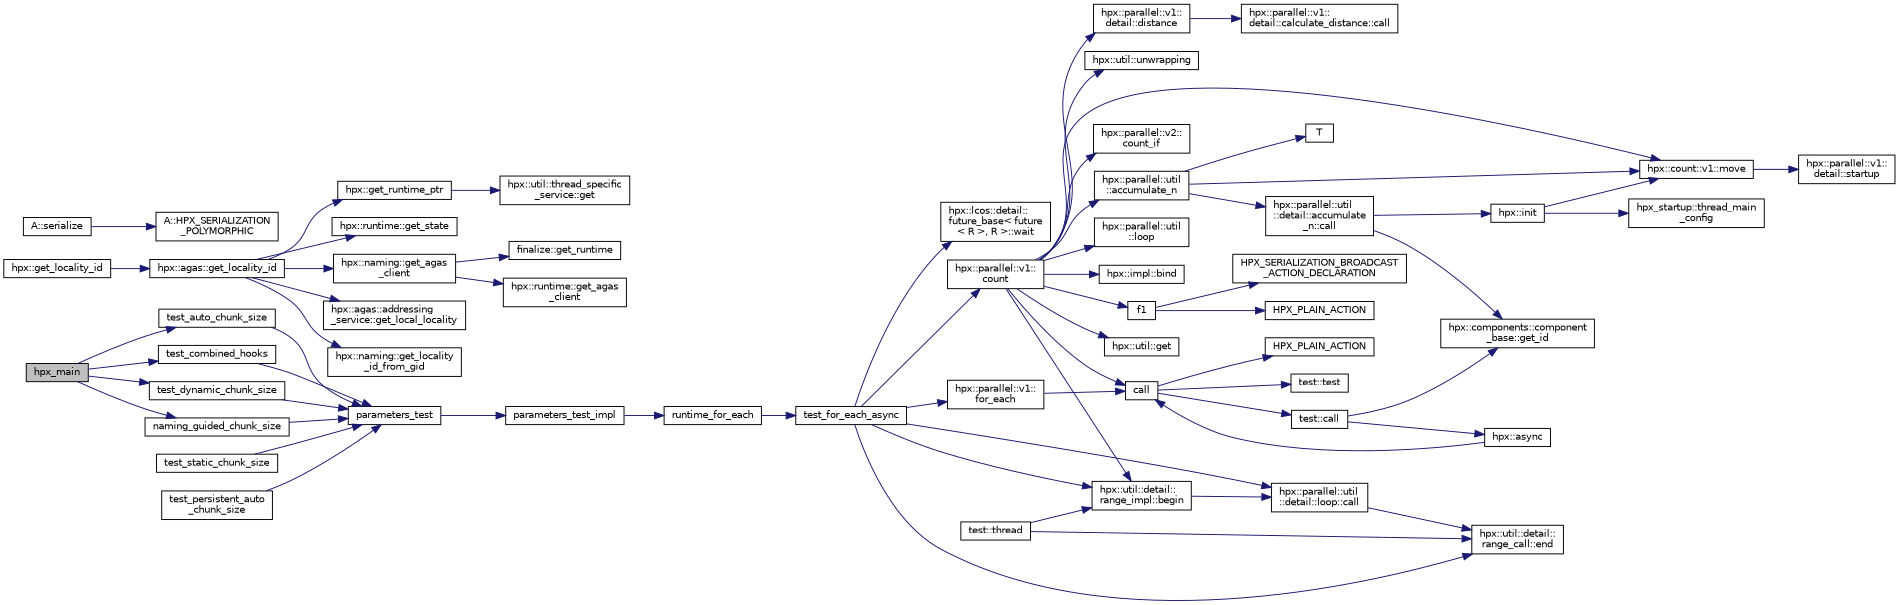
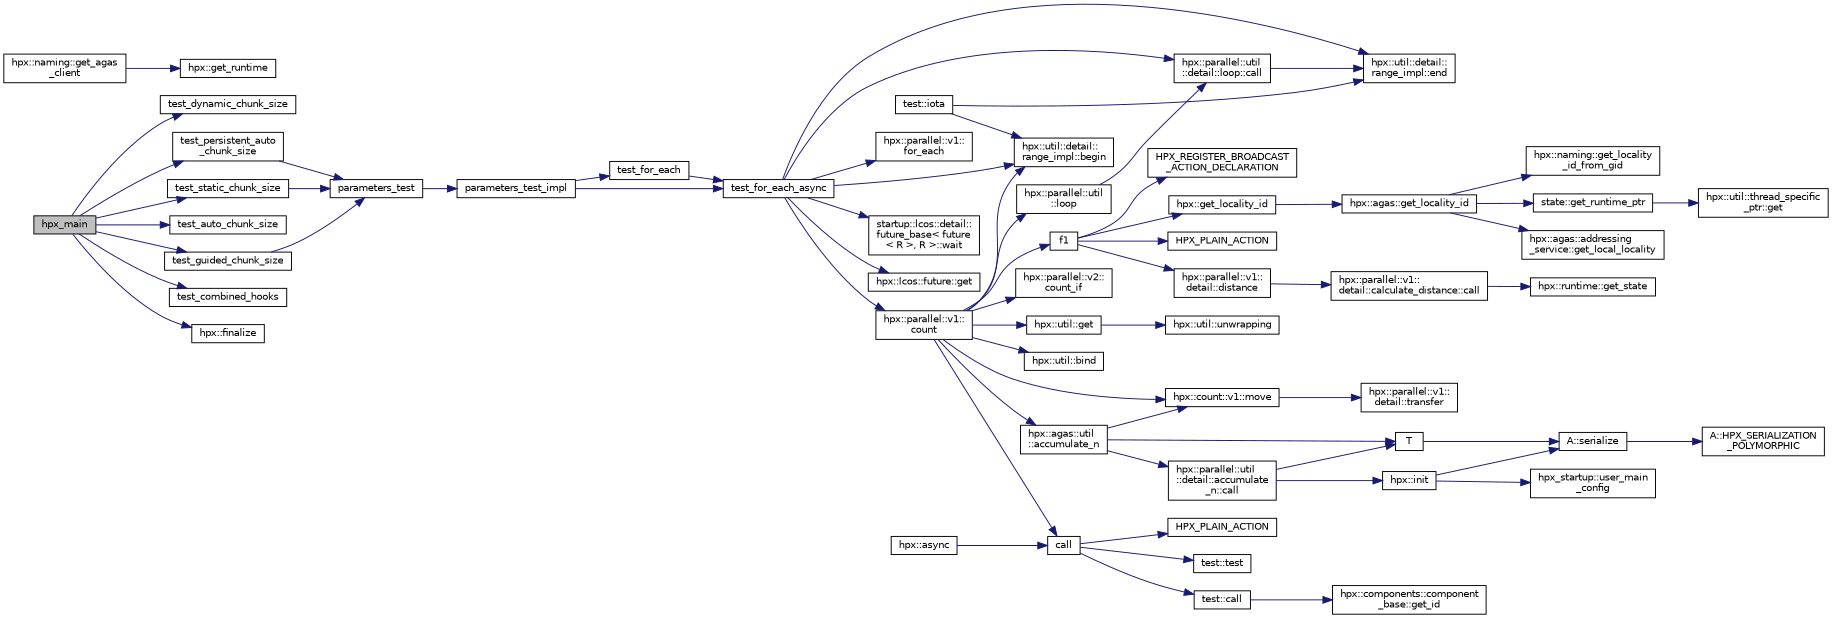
(1063, 110) -> (1121, 256)
(1067, 167) -> (1128, 325)
(1847, 169) -> (1409, 398)
(1142, 186) -> (1064, 440)
none -> (126, 188)
none -> (644, 189)
(395, 190) -> (1593, 203)
(565, 190) -> (1763, 203)
(1597, 194) -> (1493, 463)
none -> (137, 209)
(1697, 213) -> (1593, 483)
(996, 222) -> (924, 235)
none -> (1125, 227)
(301, 249) -> (1504, 286)
(565, 250) -> (228, 68)
(1438, 265) -> (1331, 458)
(304, 269) -> none
(1320, 269) -> (1222, 163)
(1142, 274) -> (1064, 361)
none -> (924, 282)
(565, 292) -> none
none -> (228, 334)
(309, 367) -> none
(311, 381) -> none
(1082, 392) -> none
(310, 404) -> none
(713, 416) -> (649, 171)
(217, 427) -> (228, 261)
(1411, 428) -> none
none -> (1486, 441)
(1227, 497) -> (1150, 138)
(996, 531) -> (924, 105)
(1518, 540) -> (1409, 68)
